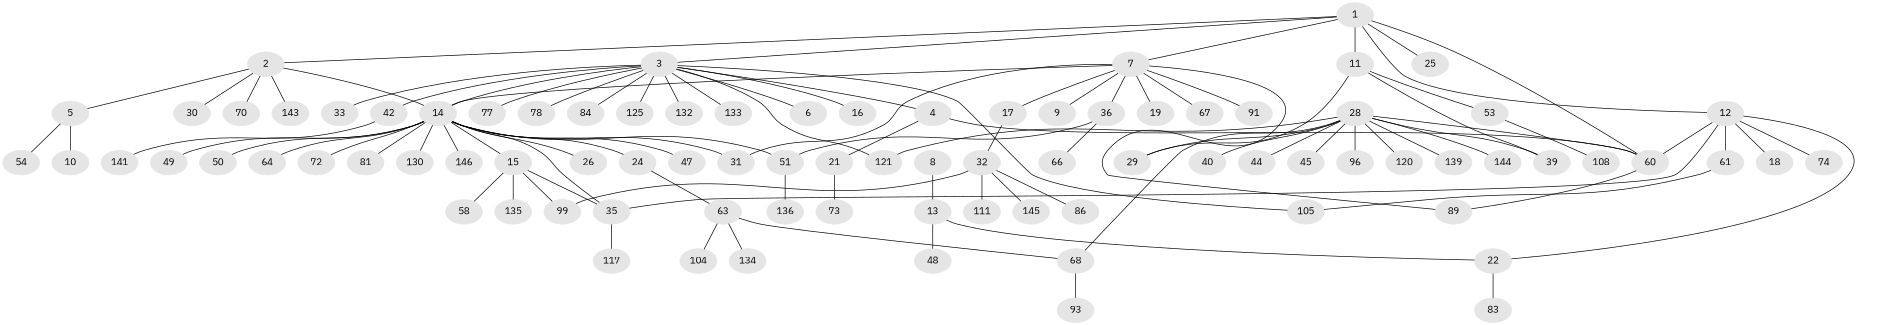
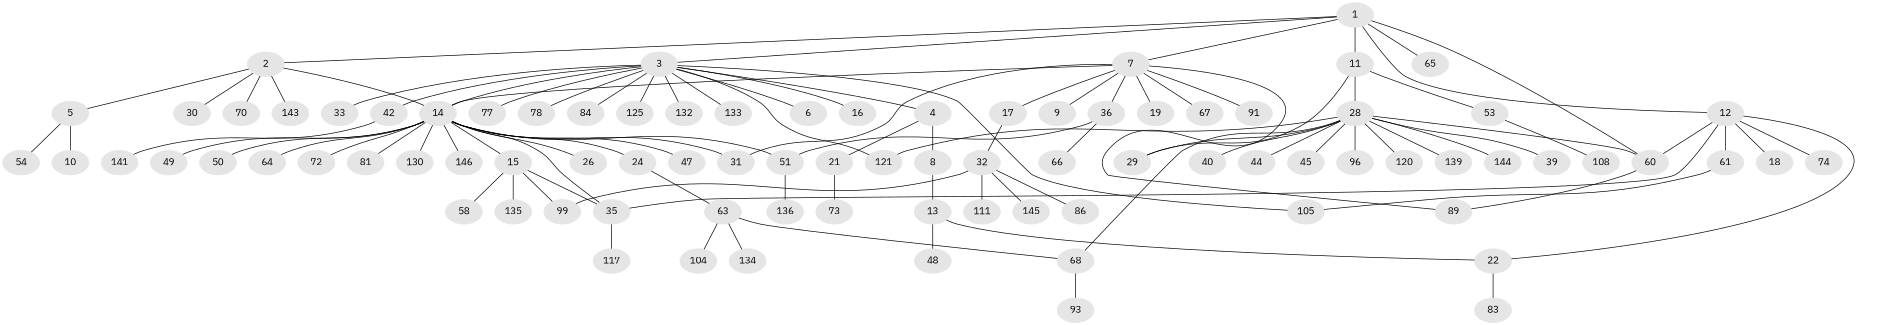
(1430, 64) -> (1430, 64)
(1451, 119) -> (1355, 89)
(1328, 132) -> (933, 133)
